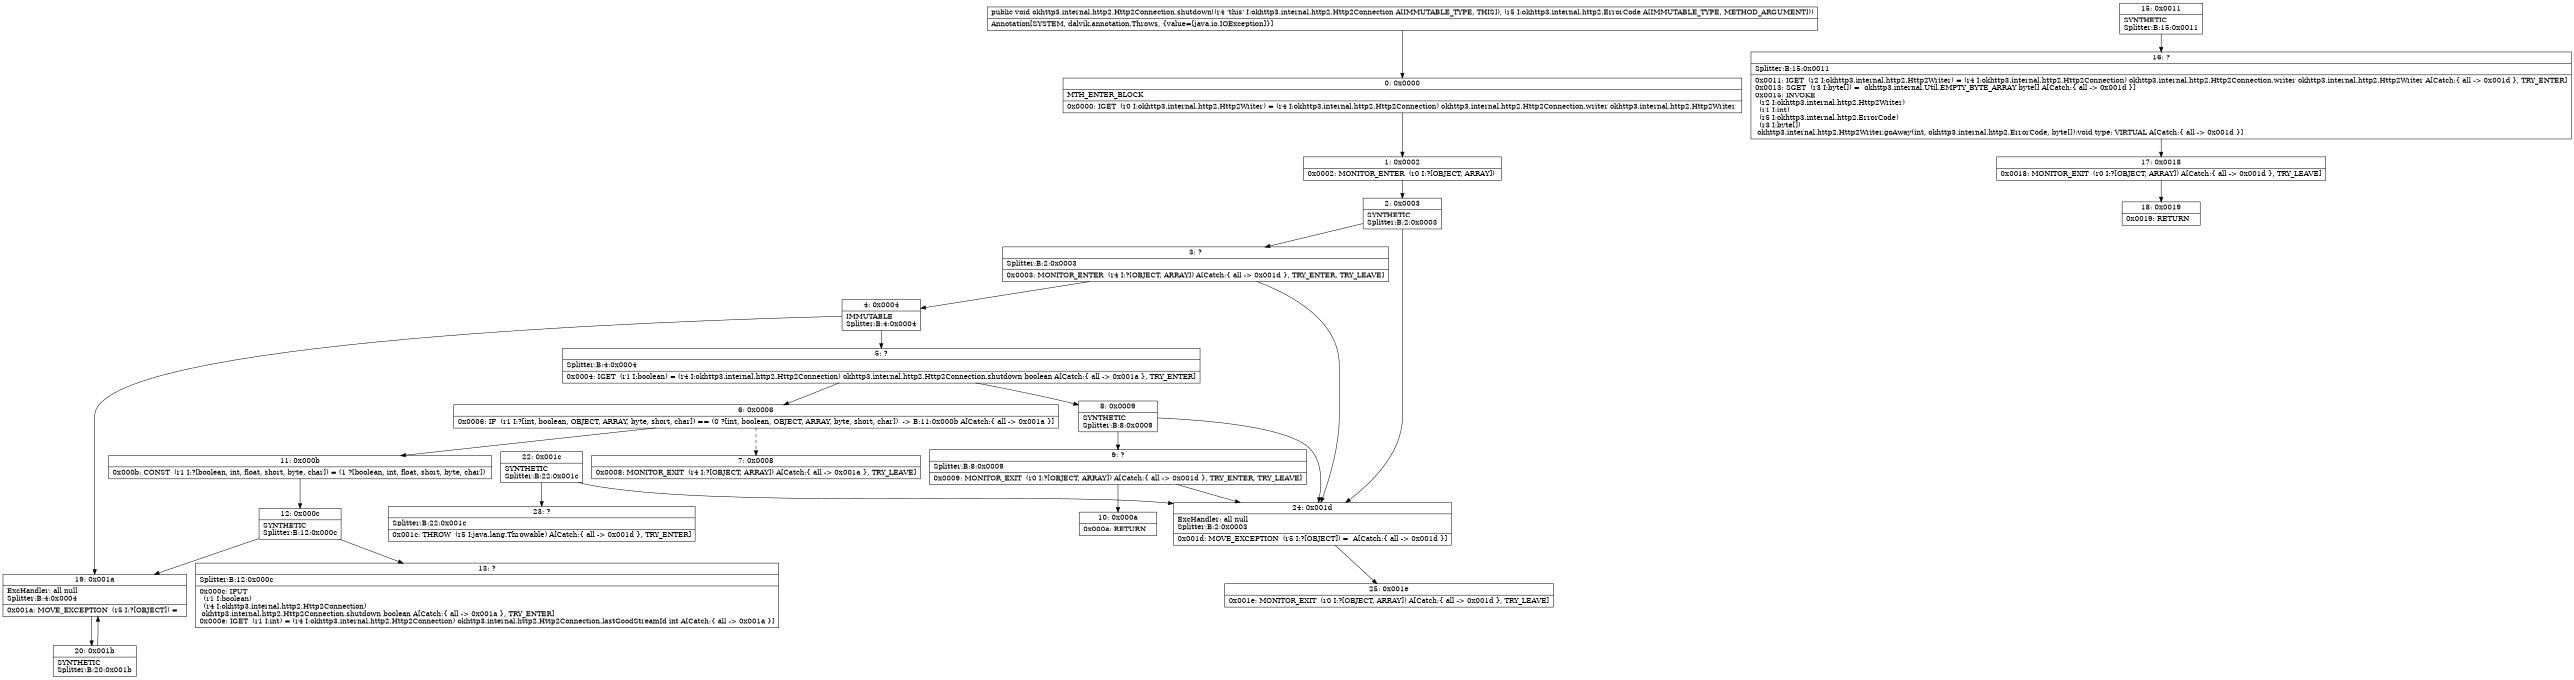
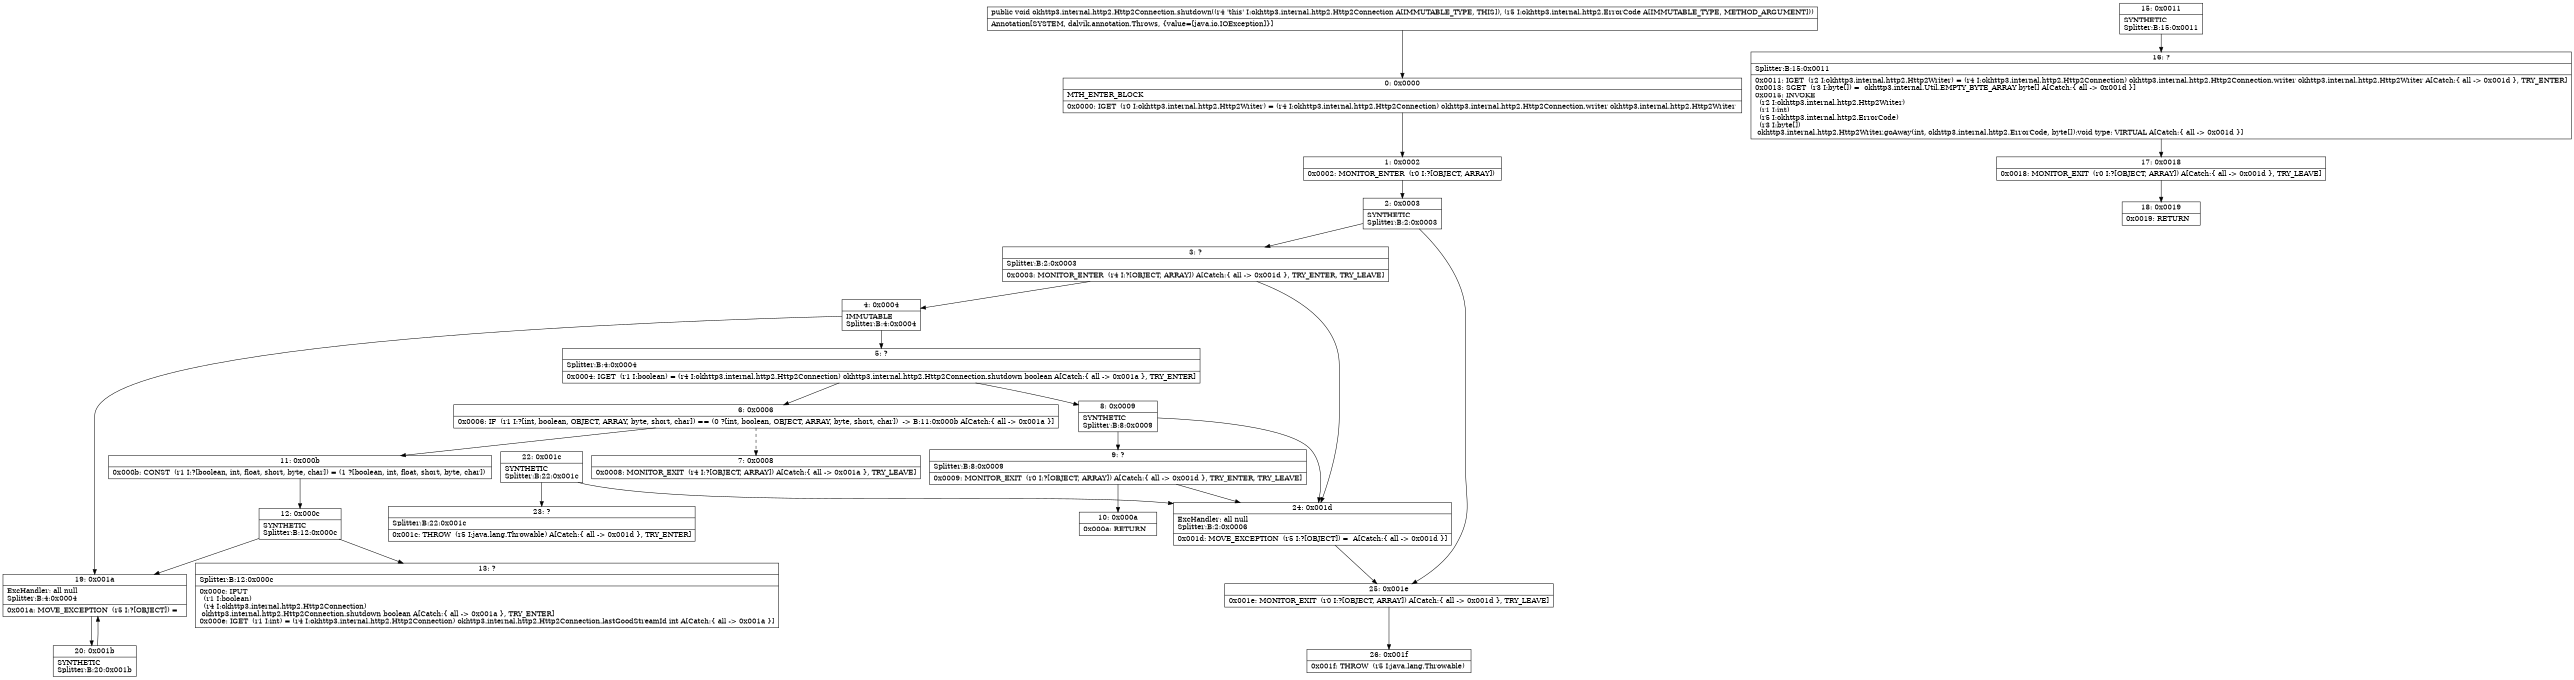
(1402, 374) -> (1466, 408)
(1213, 527) -> (1213, 527)
none -> (1389, 661)
